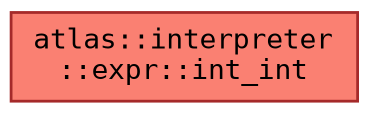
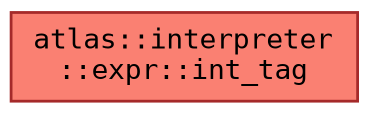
(184, 57) -> (184, 57)
